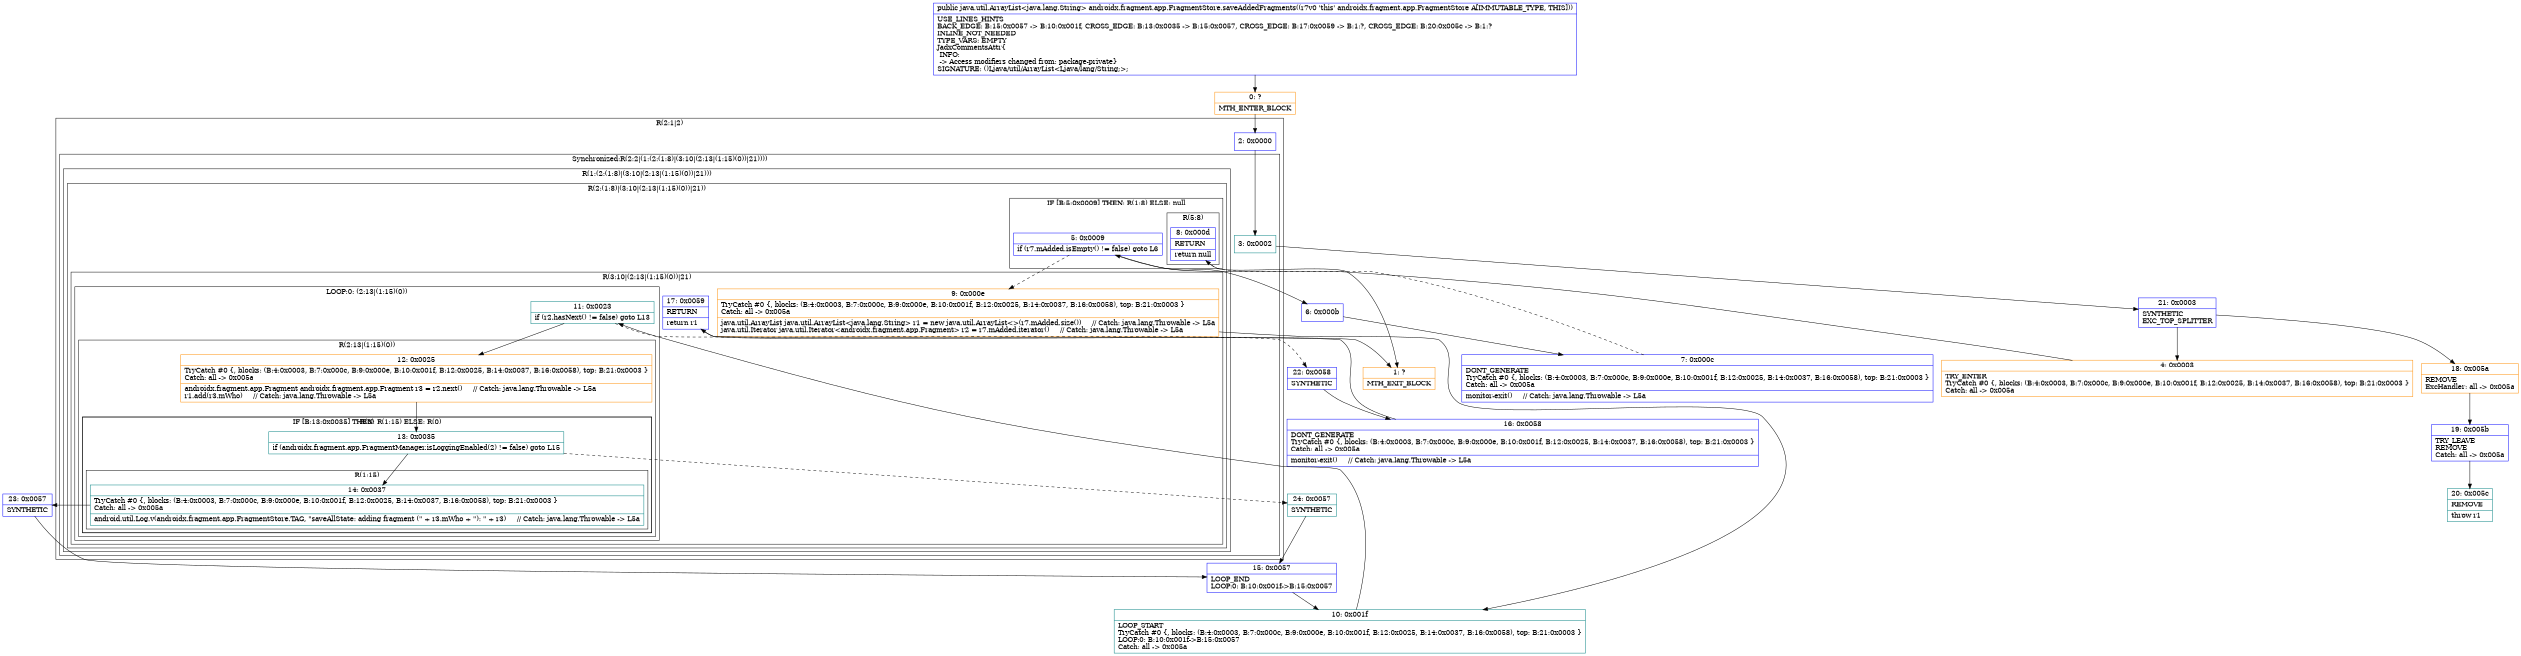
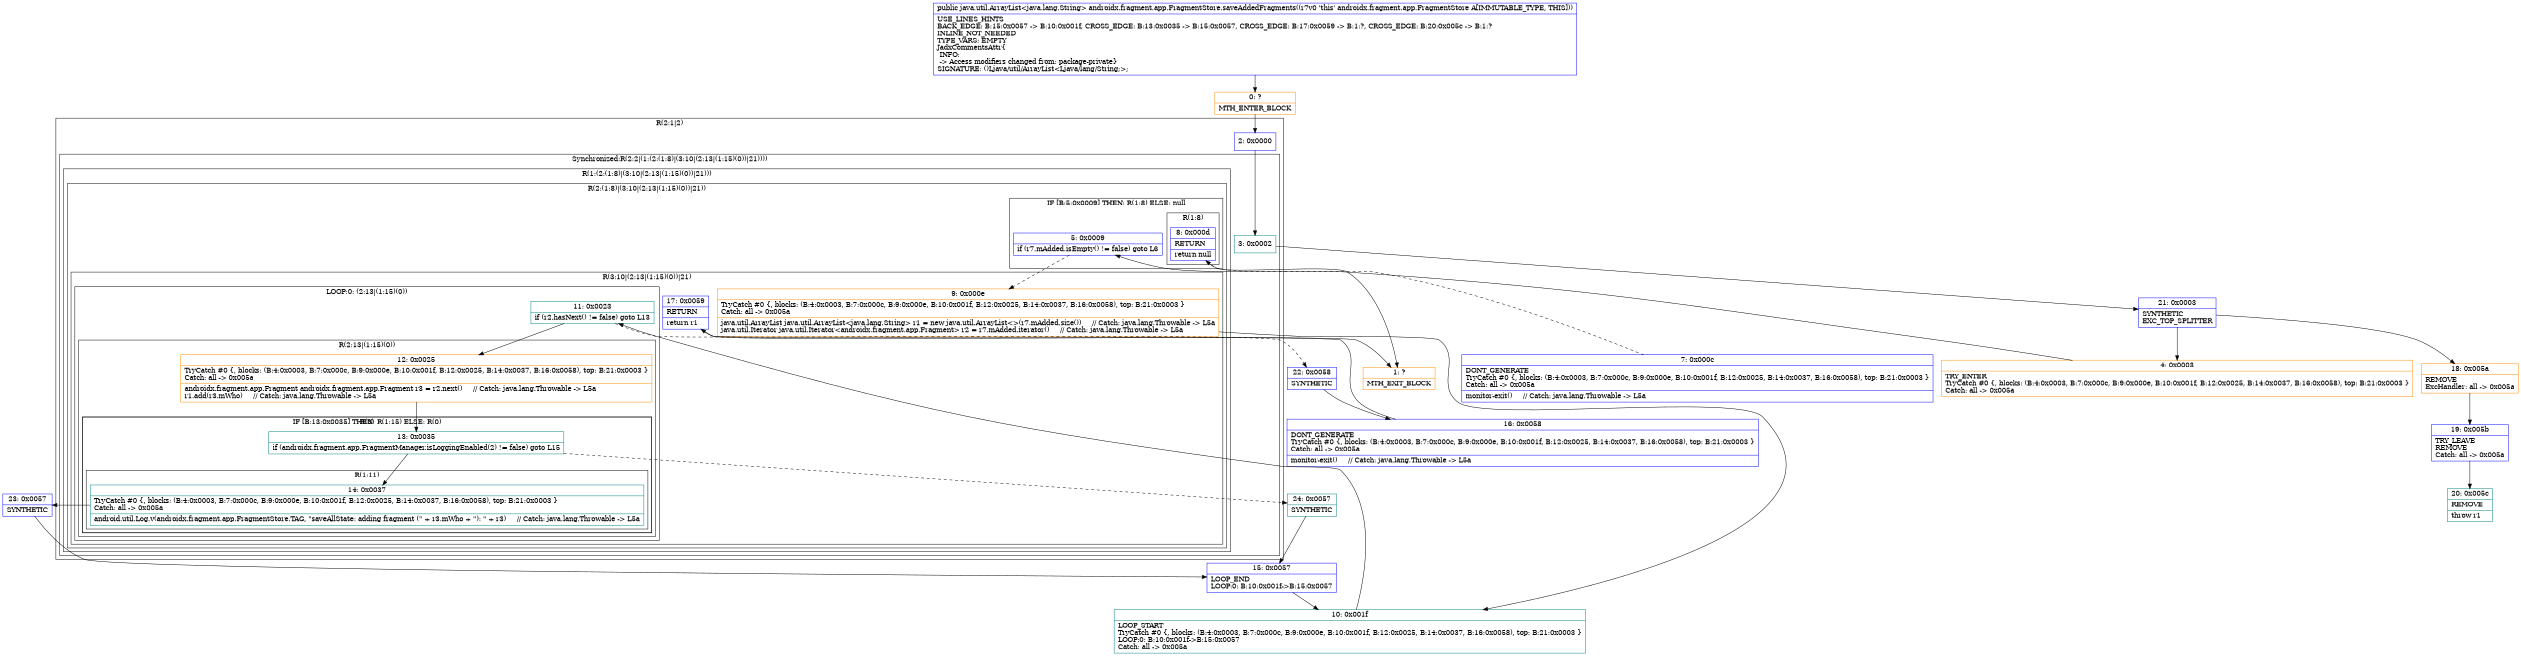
(1193, 218) -> (1193, 218)
(1322, 313) -> none
(367, 476) -> (367, 476)
